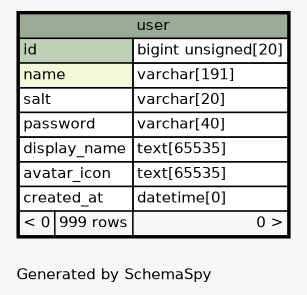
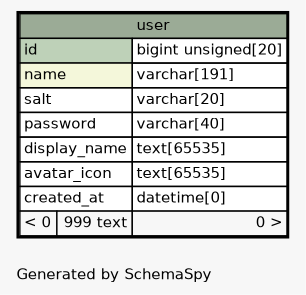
(94, 223) -> (96, 223)
